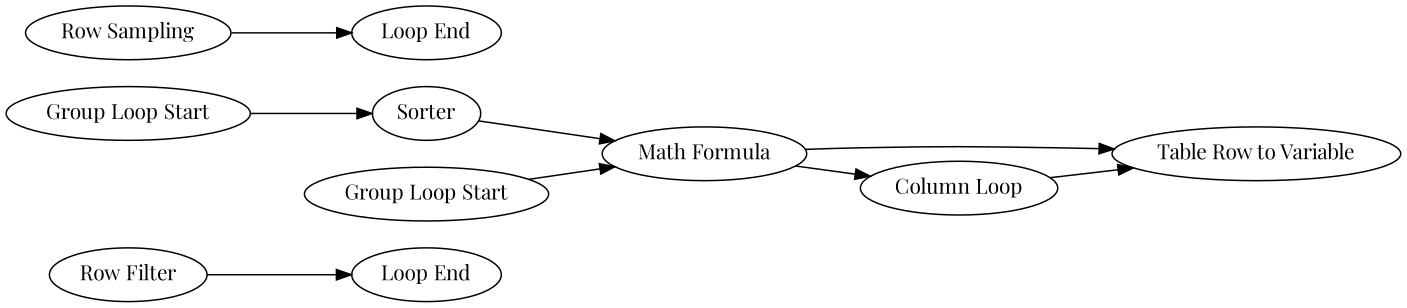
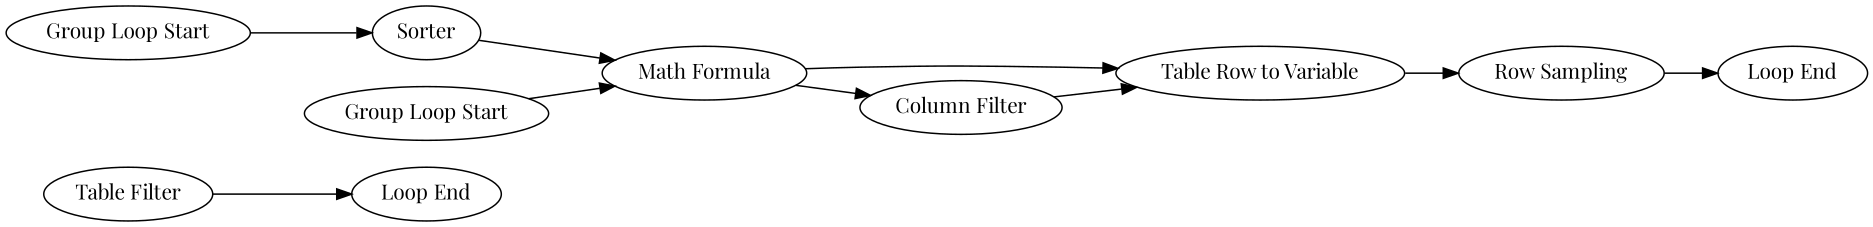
none -> (1424, 73)
(959, 188) -> (961, 108)
(128, 275) -> (128, 194)
